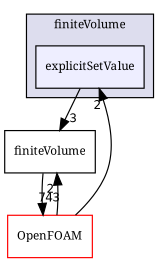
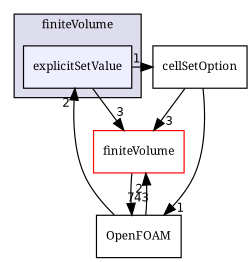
none -> (200, 67)
(50, 152) -> (139, 152)
(50, 236) -> (139, 236)
